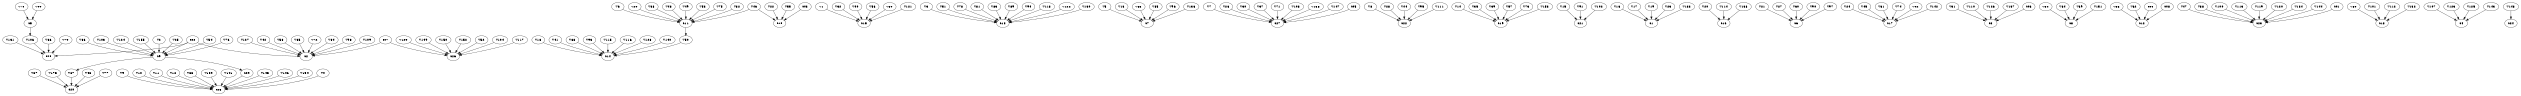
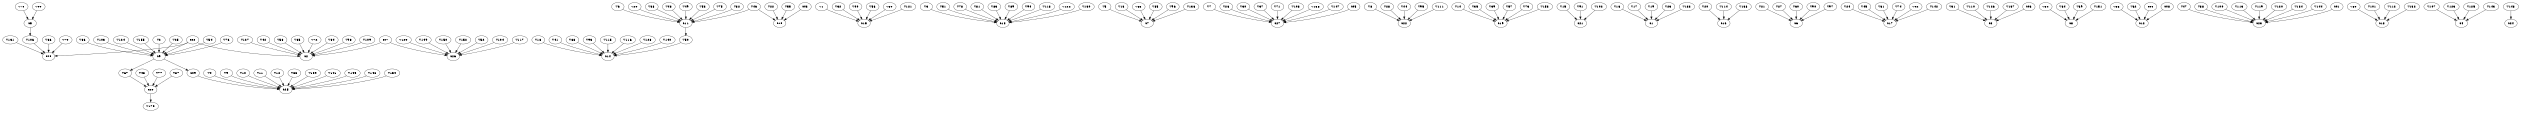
(61, 81) -> (151, 97)
